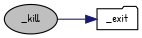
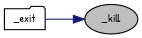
(72, 19) -> (59, 19)
